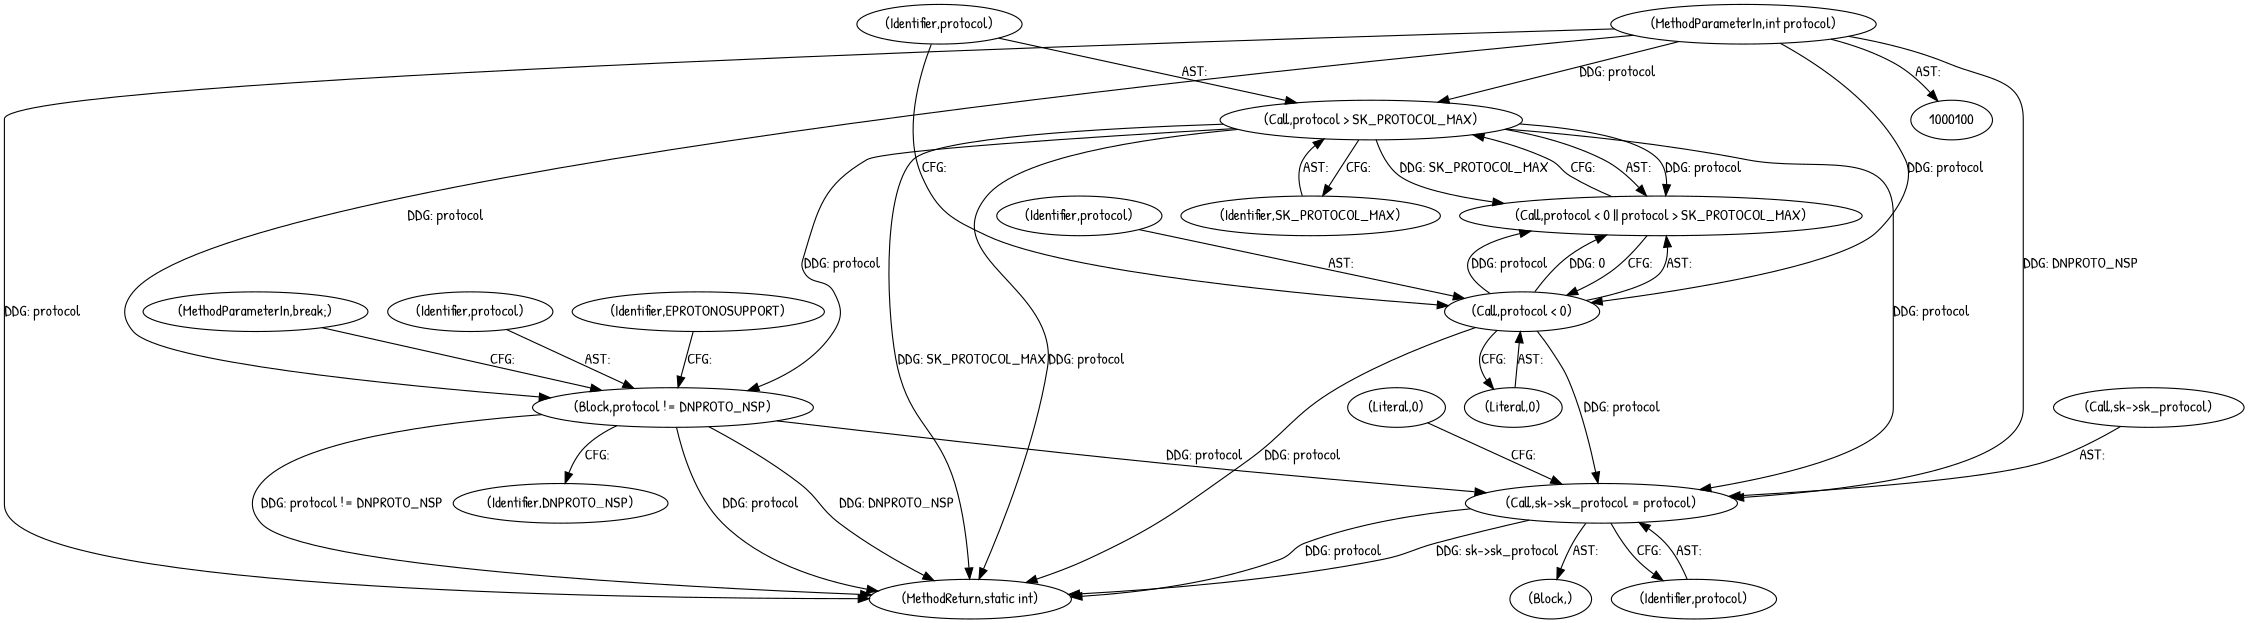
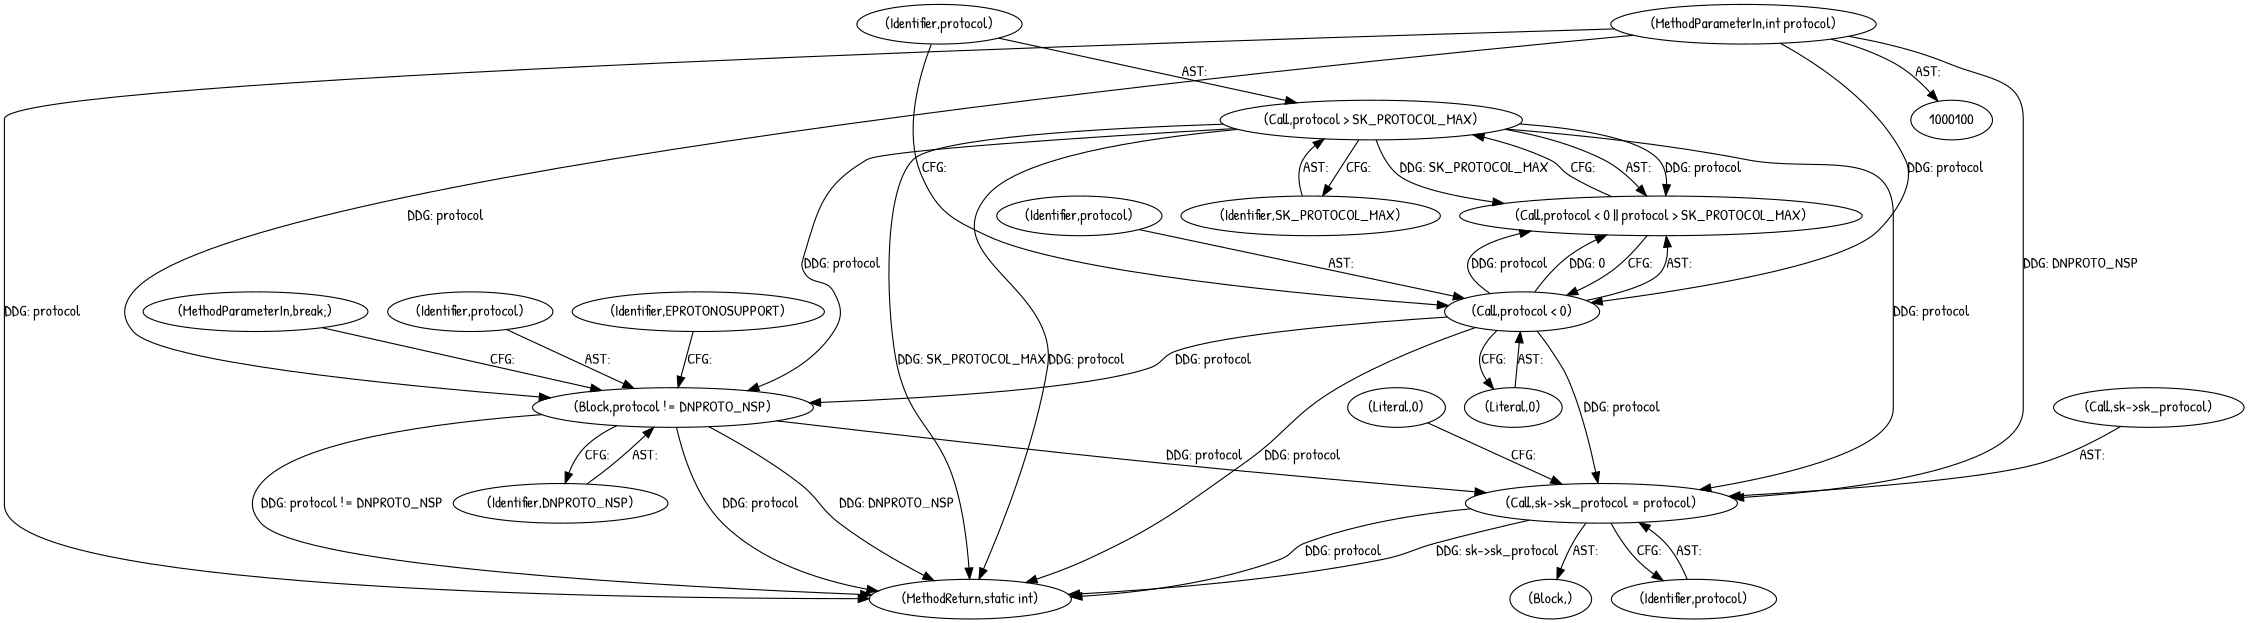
(1564, 71) -> none
none -> (1137, 371)
none -> (617, 461)
